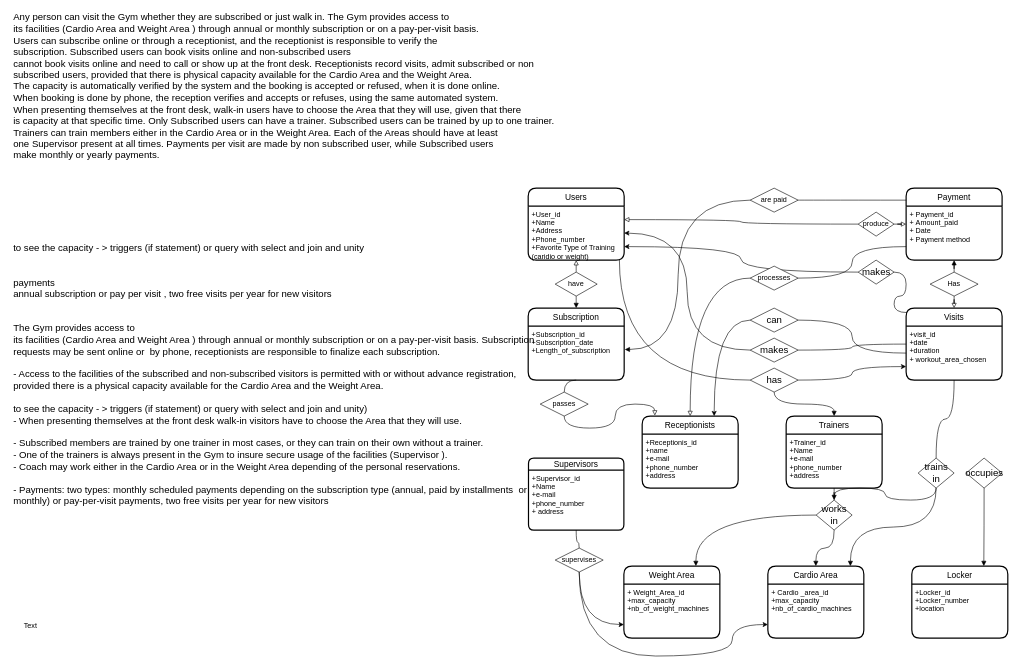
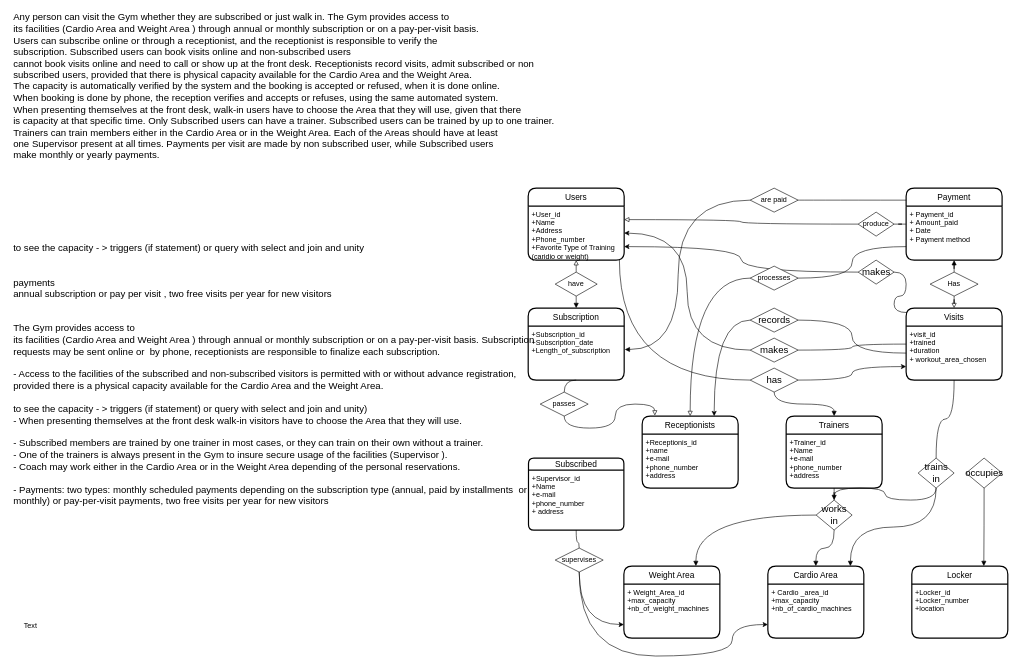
(899, 224) -> (899, 224)
(775, 320) -> (775, 320)
(925, 334) -> (925, 334)
(576, 465) -> (576, 465)
